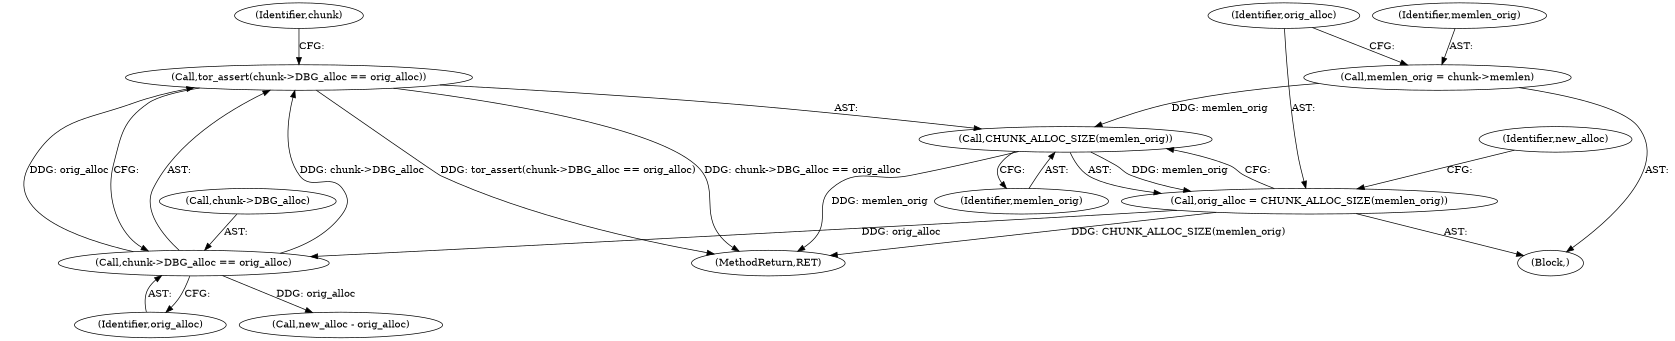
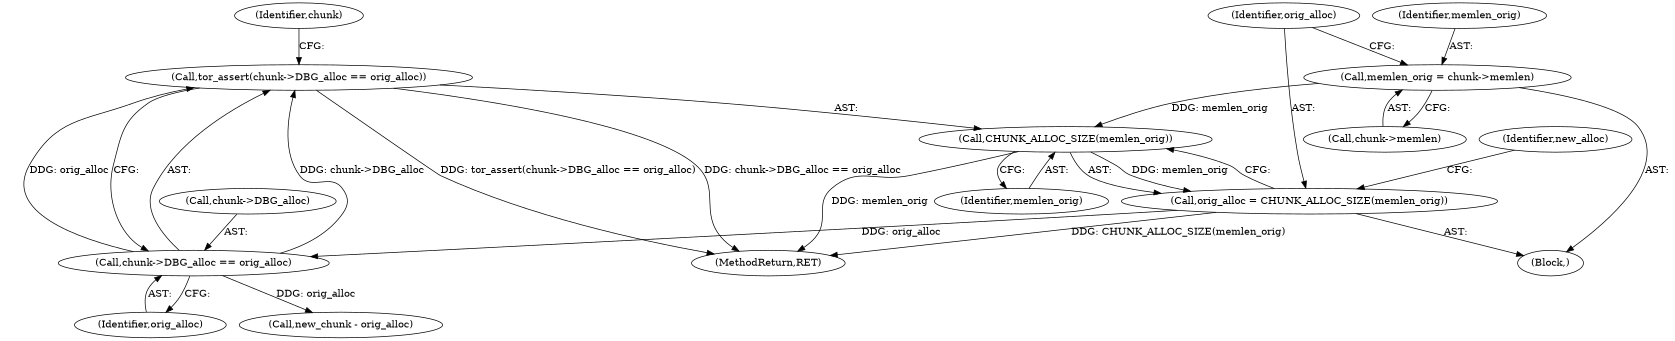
none -> (1385, 139)
(341, 325) -> (341, 325)
